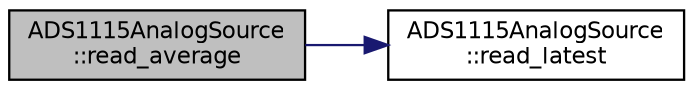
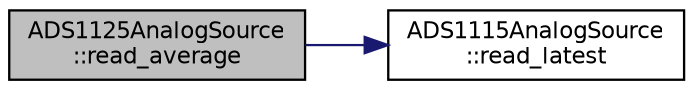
(157, 45) -> (157, 45)
